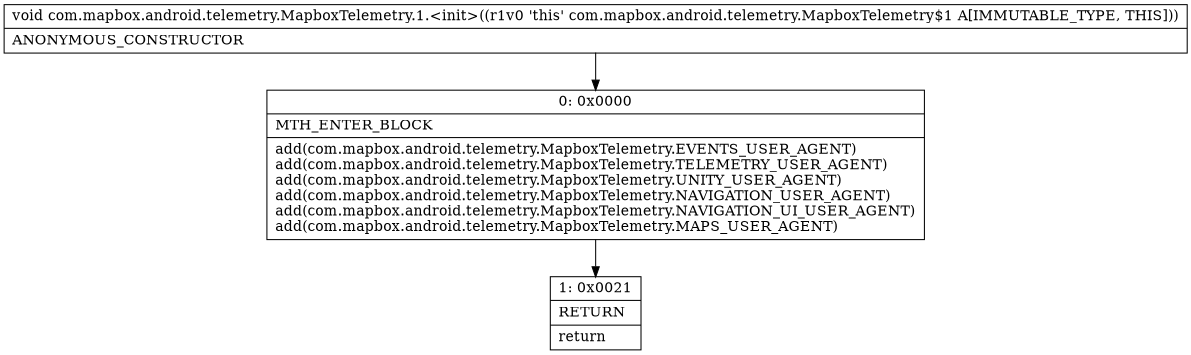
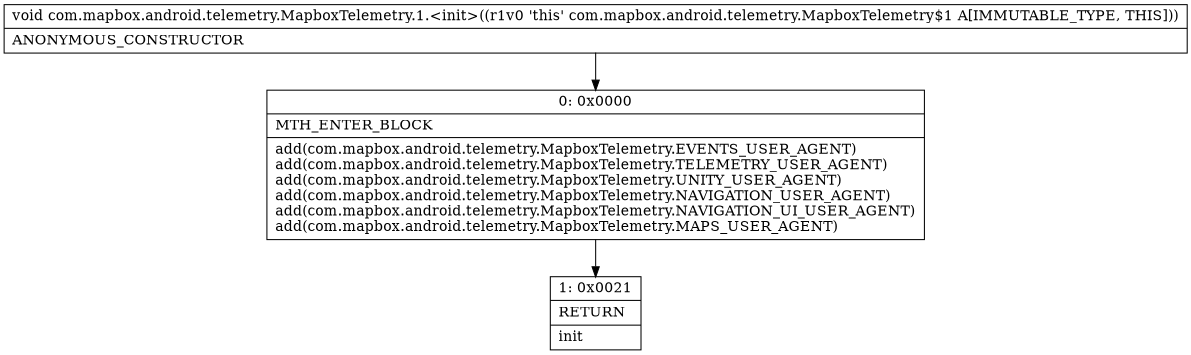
(582, 337) -> (571, 337)
